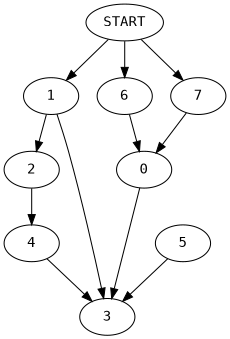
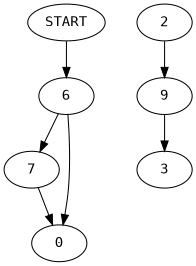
(158, 56) -> (51, 128)
(51, 96) -> none
(127, 238) -> none
(32, 243) -> (165, 96)
(183, 243) -> none
